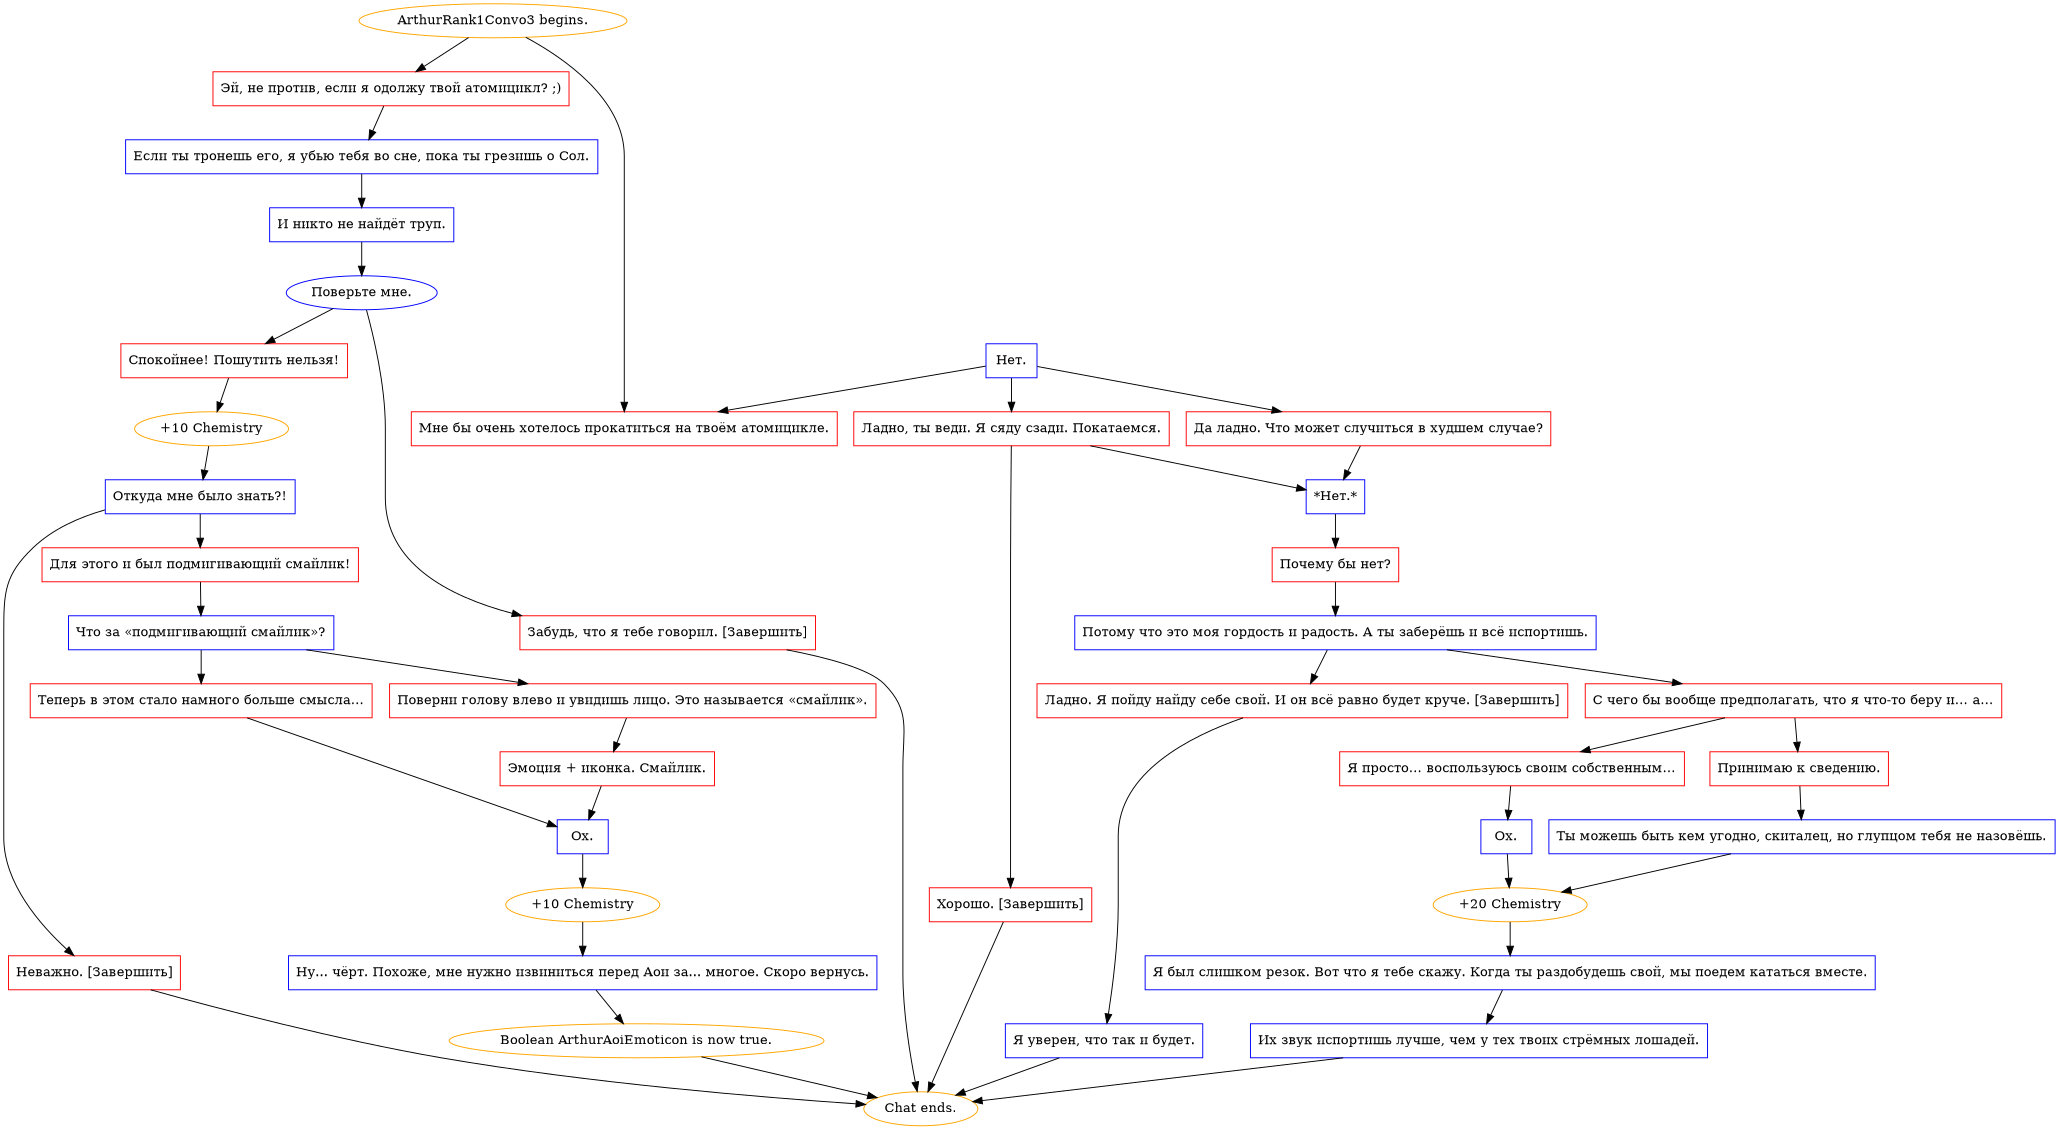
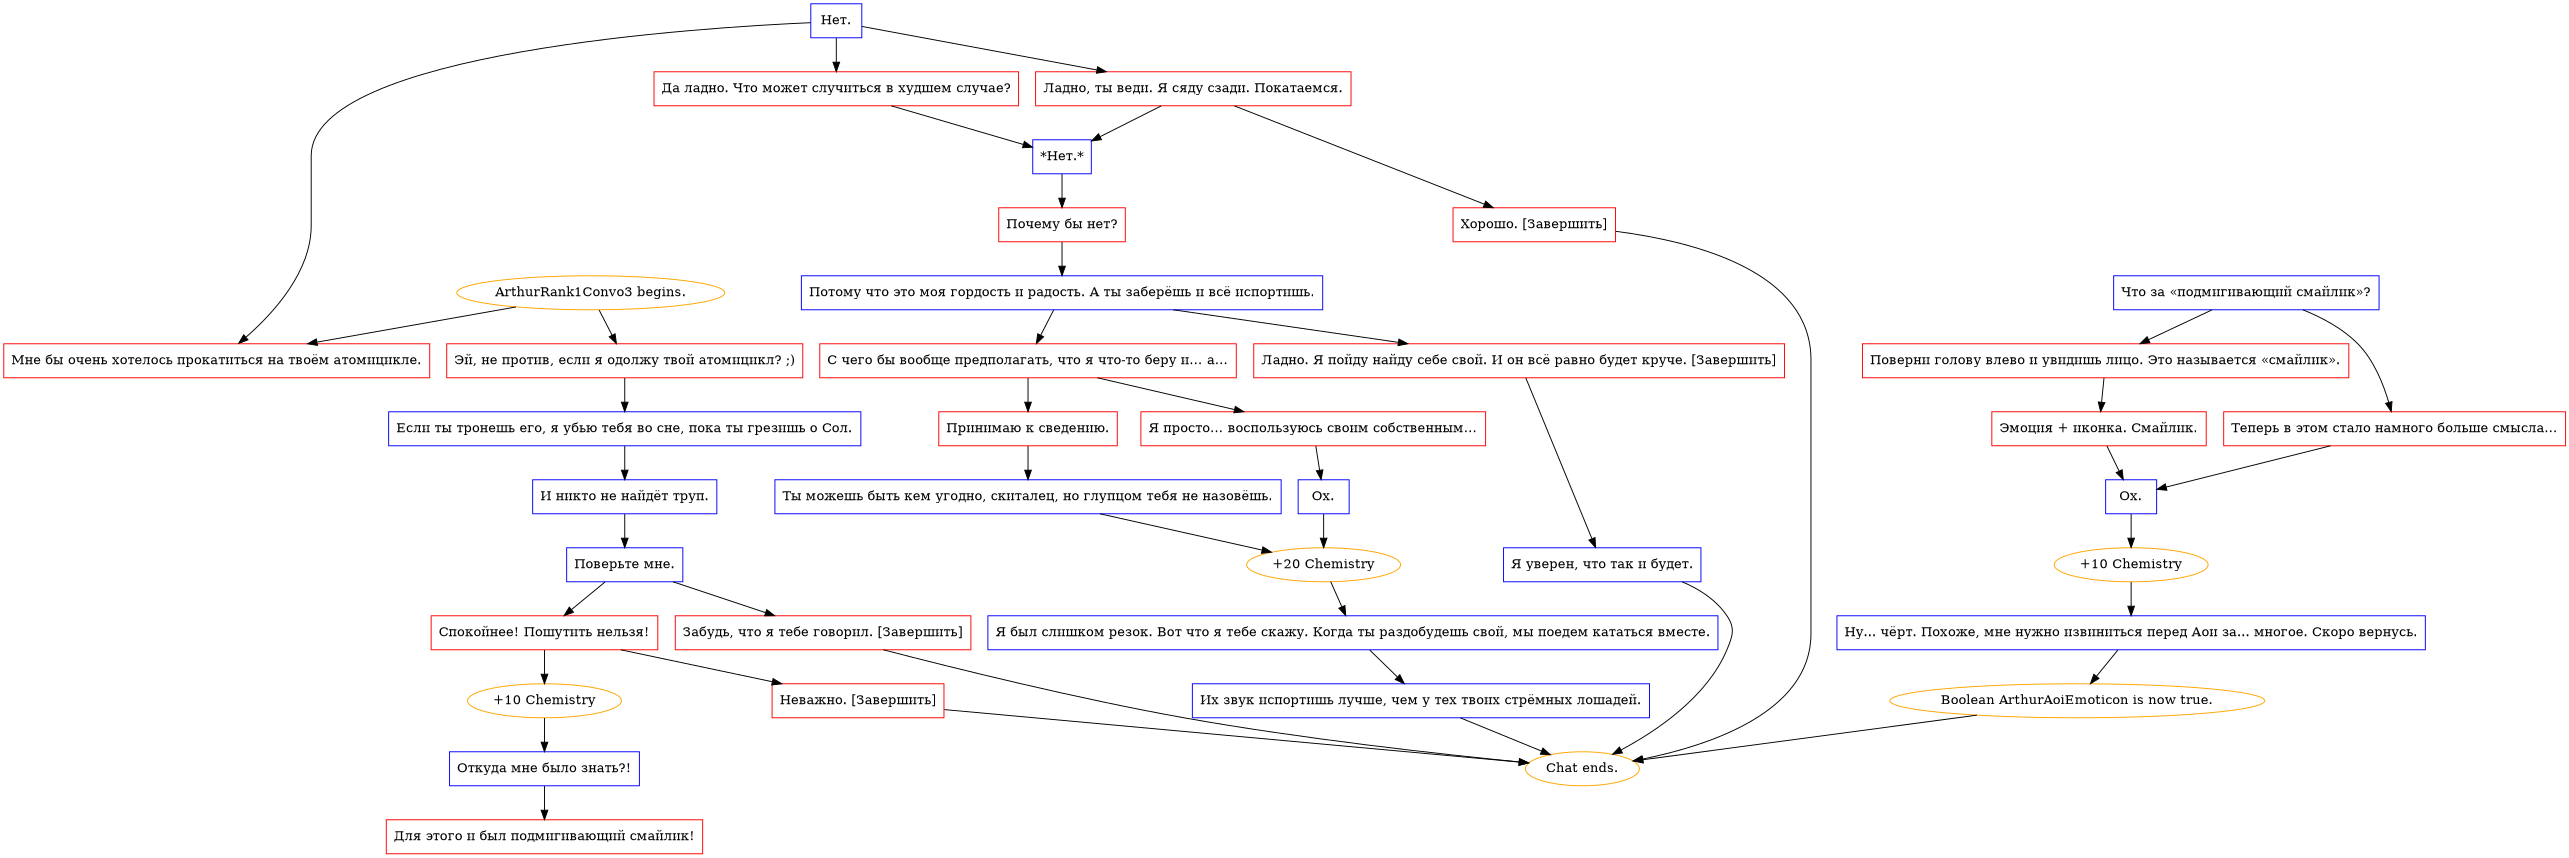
(362, 293) -> (625, 565)
(201, 594) -> none
(4, 713) -> (697, 666)
